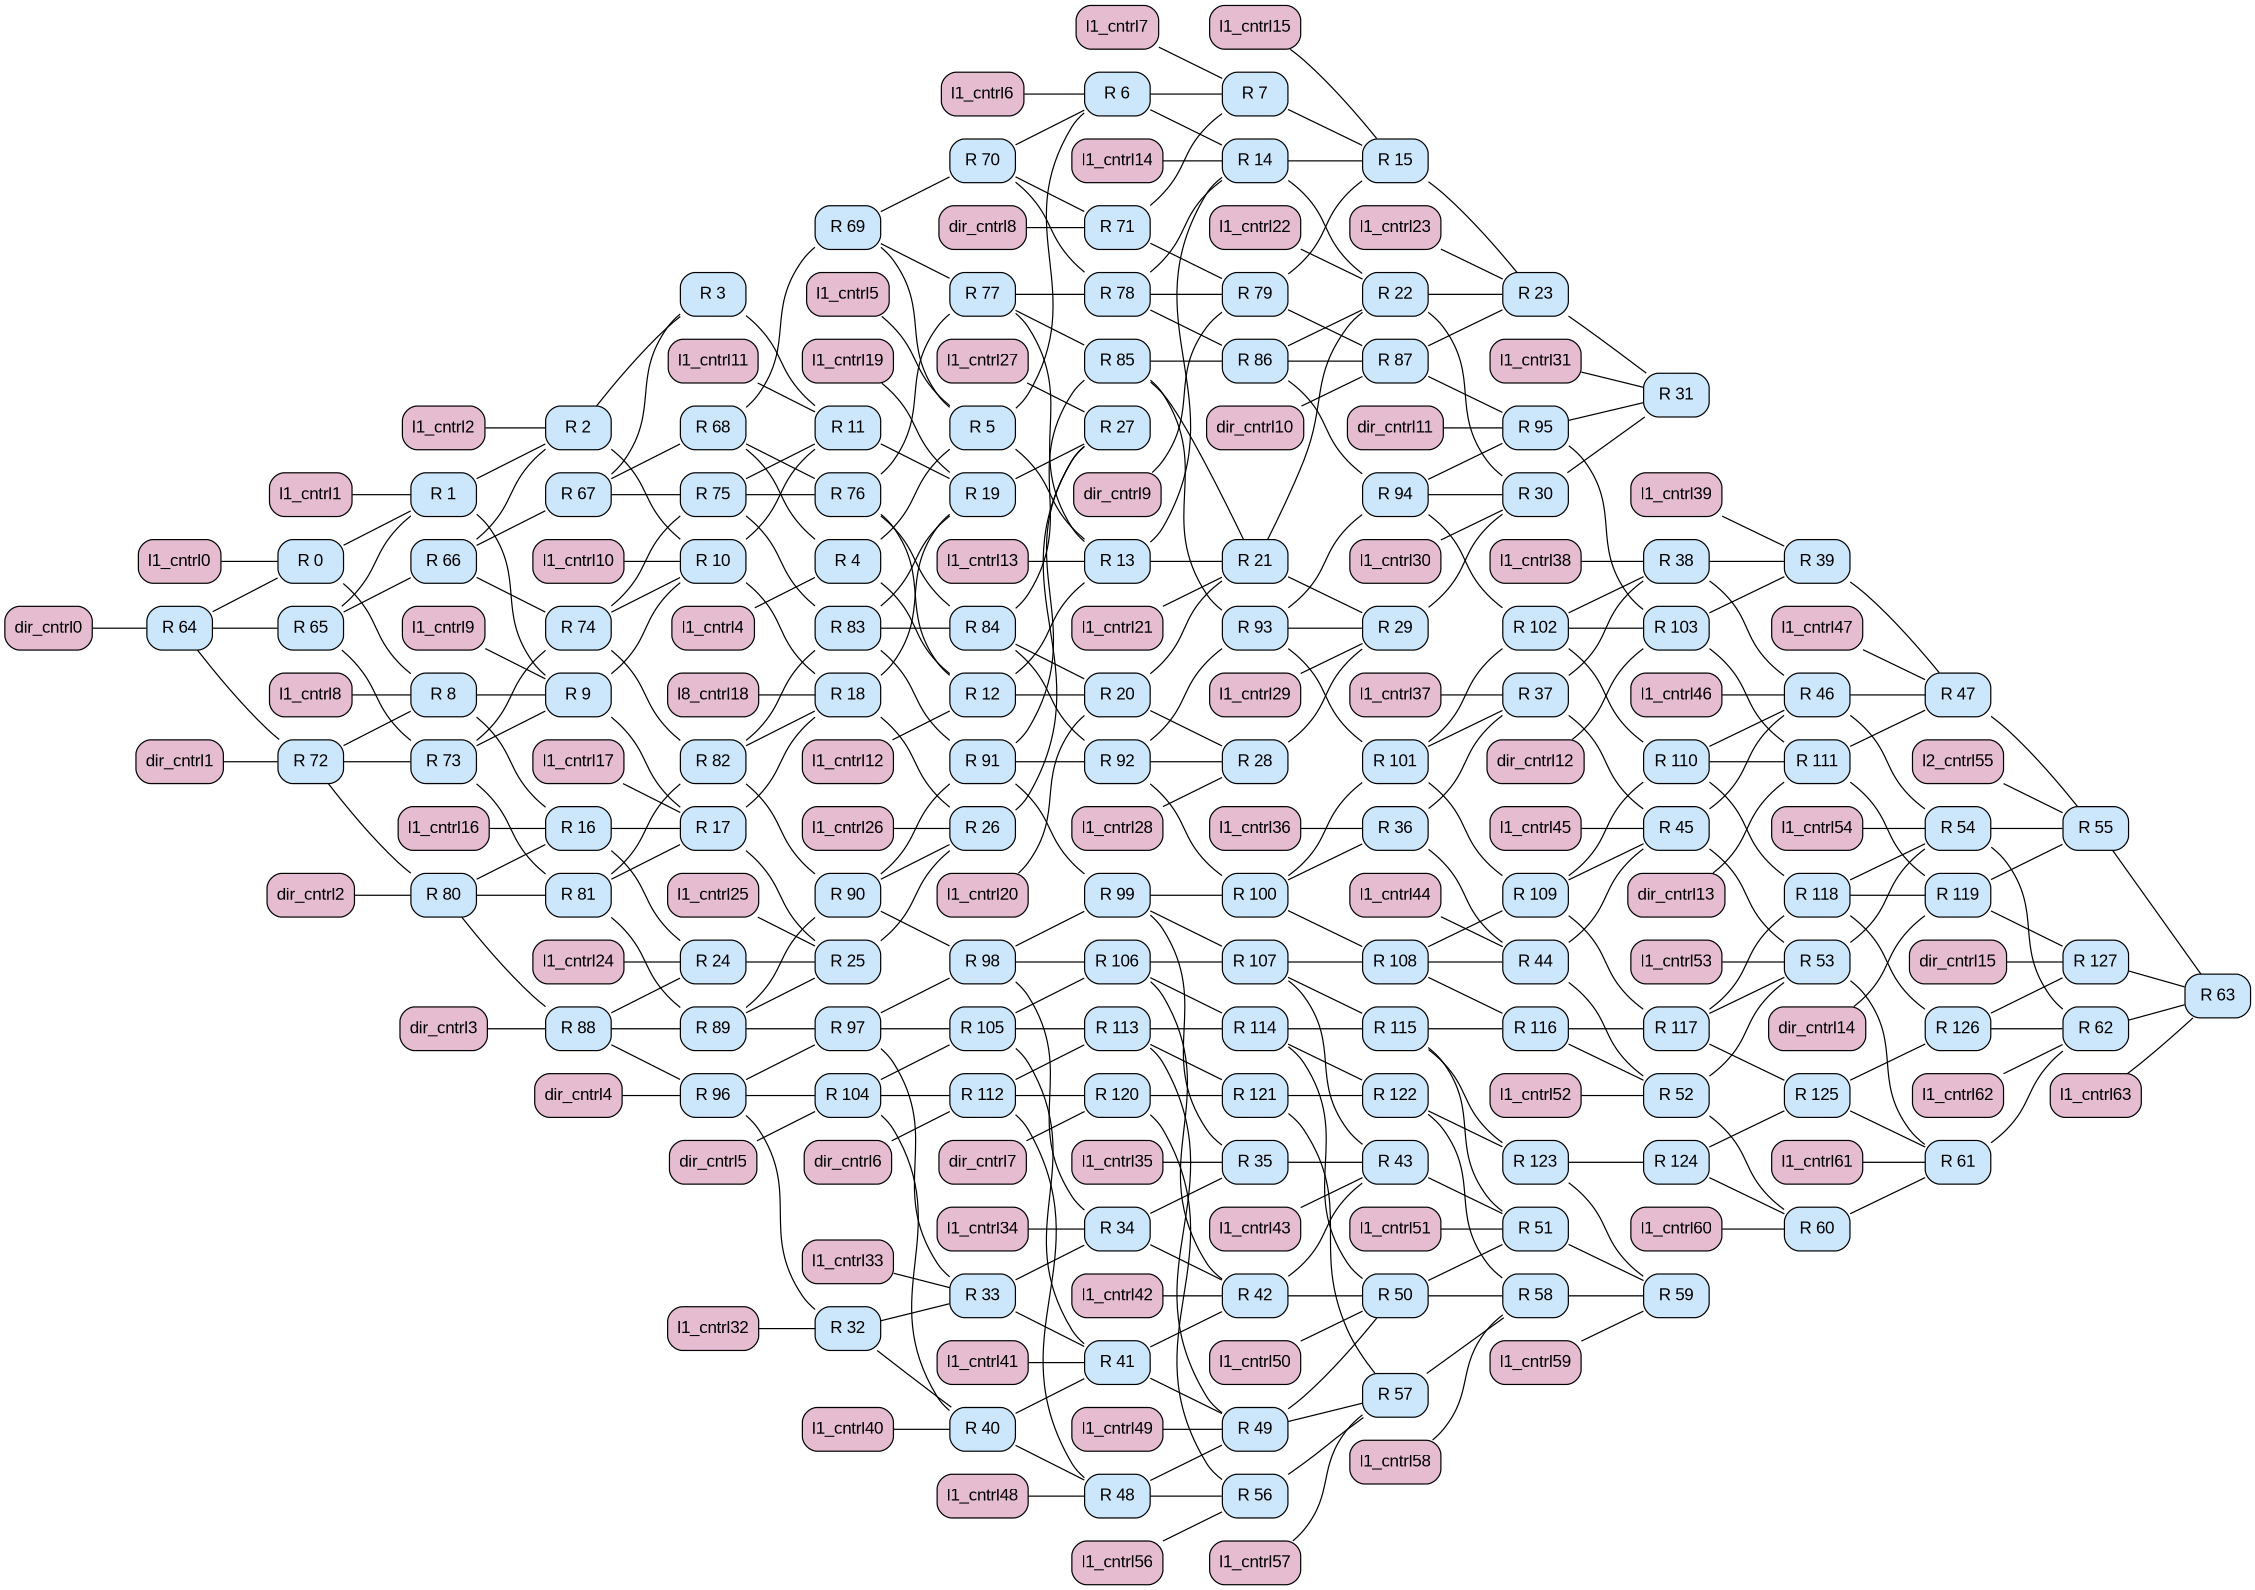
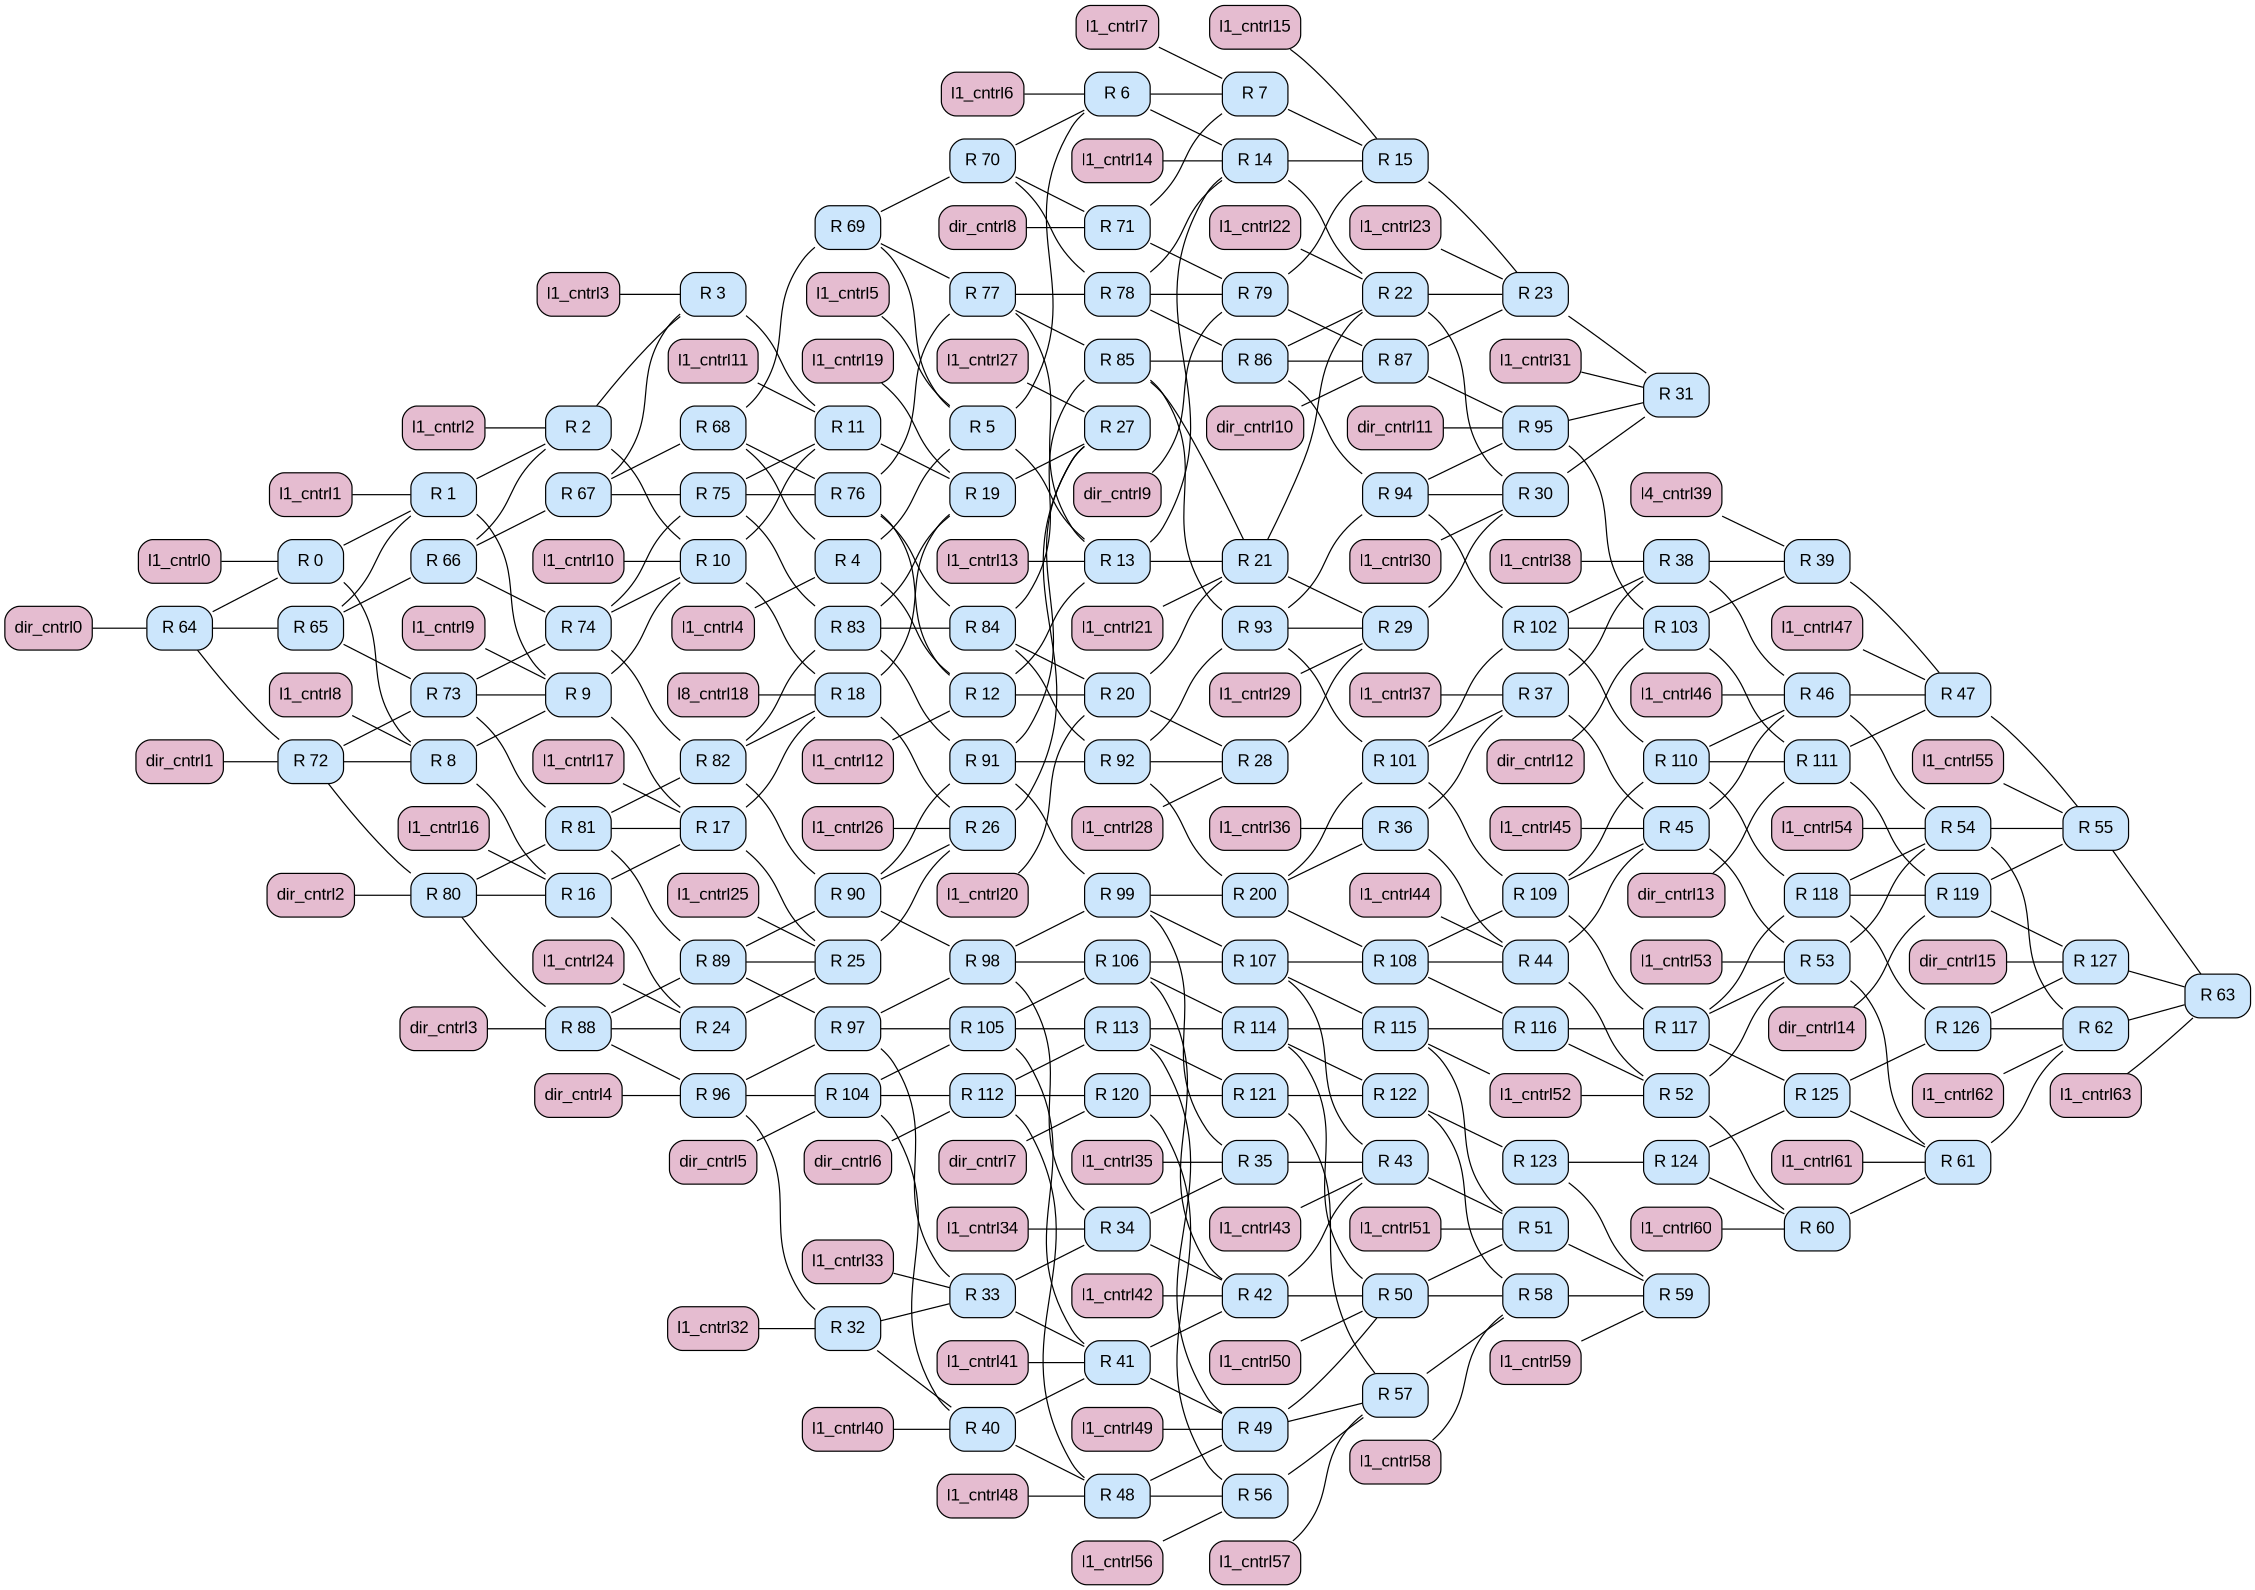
none -> (578, 294)
(1676, 495) -> (1676, 495)
(1958, 762) -> (1958, 762)
(1255, 895) -> (1255, 895)
(1471, 1107) -> (1459, 1059)
